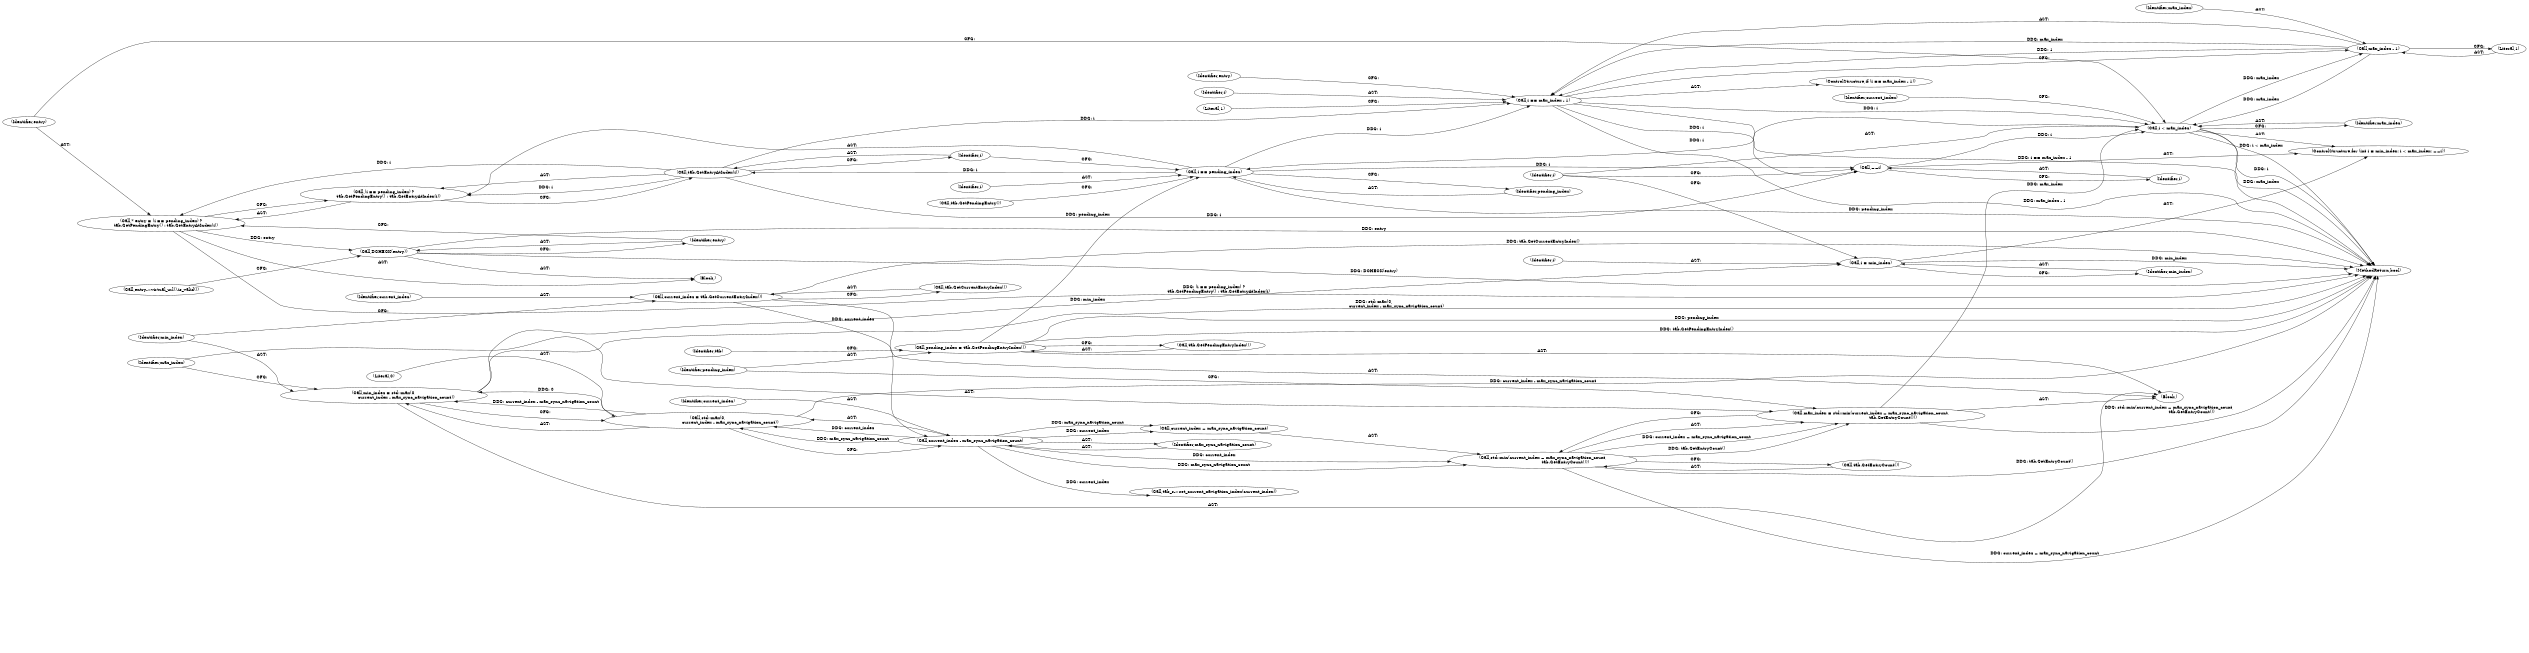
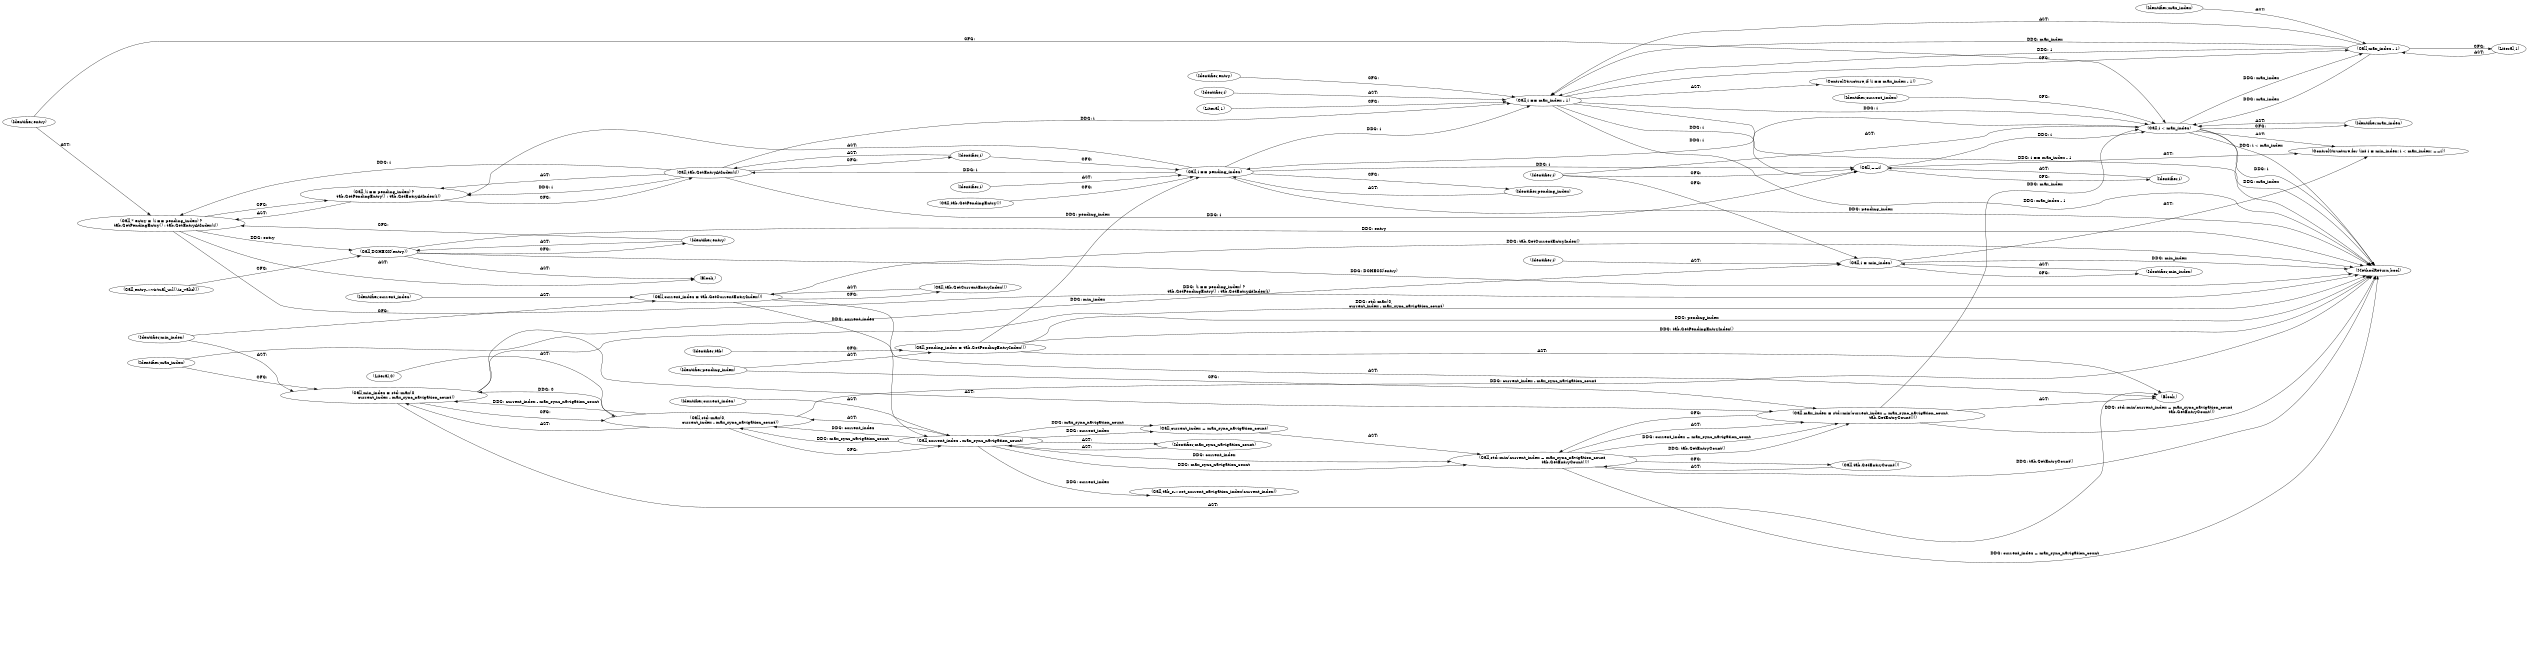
(1214, 345) -> none
